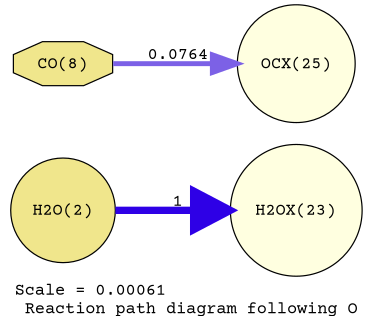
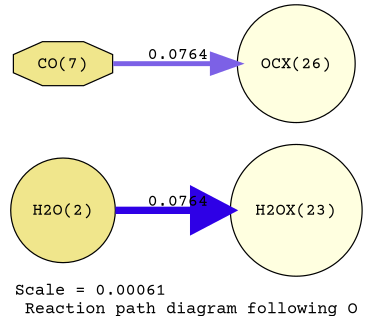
(63, 64) -> (63, 64)
(296, 64) -> (296, 64)
(173, 201) -> (173, 201)
